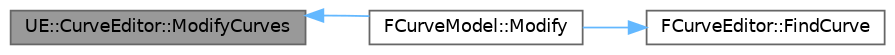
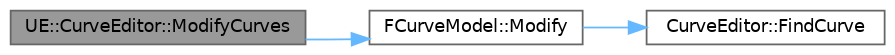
(347, 16) -> (328, 39)
(766, 28) -> (766, 28)
